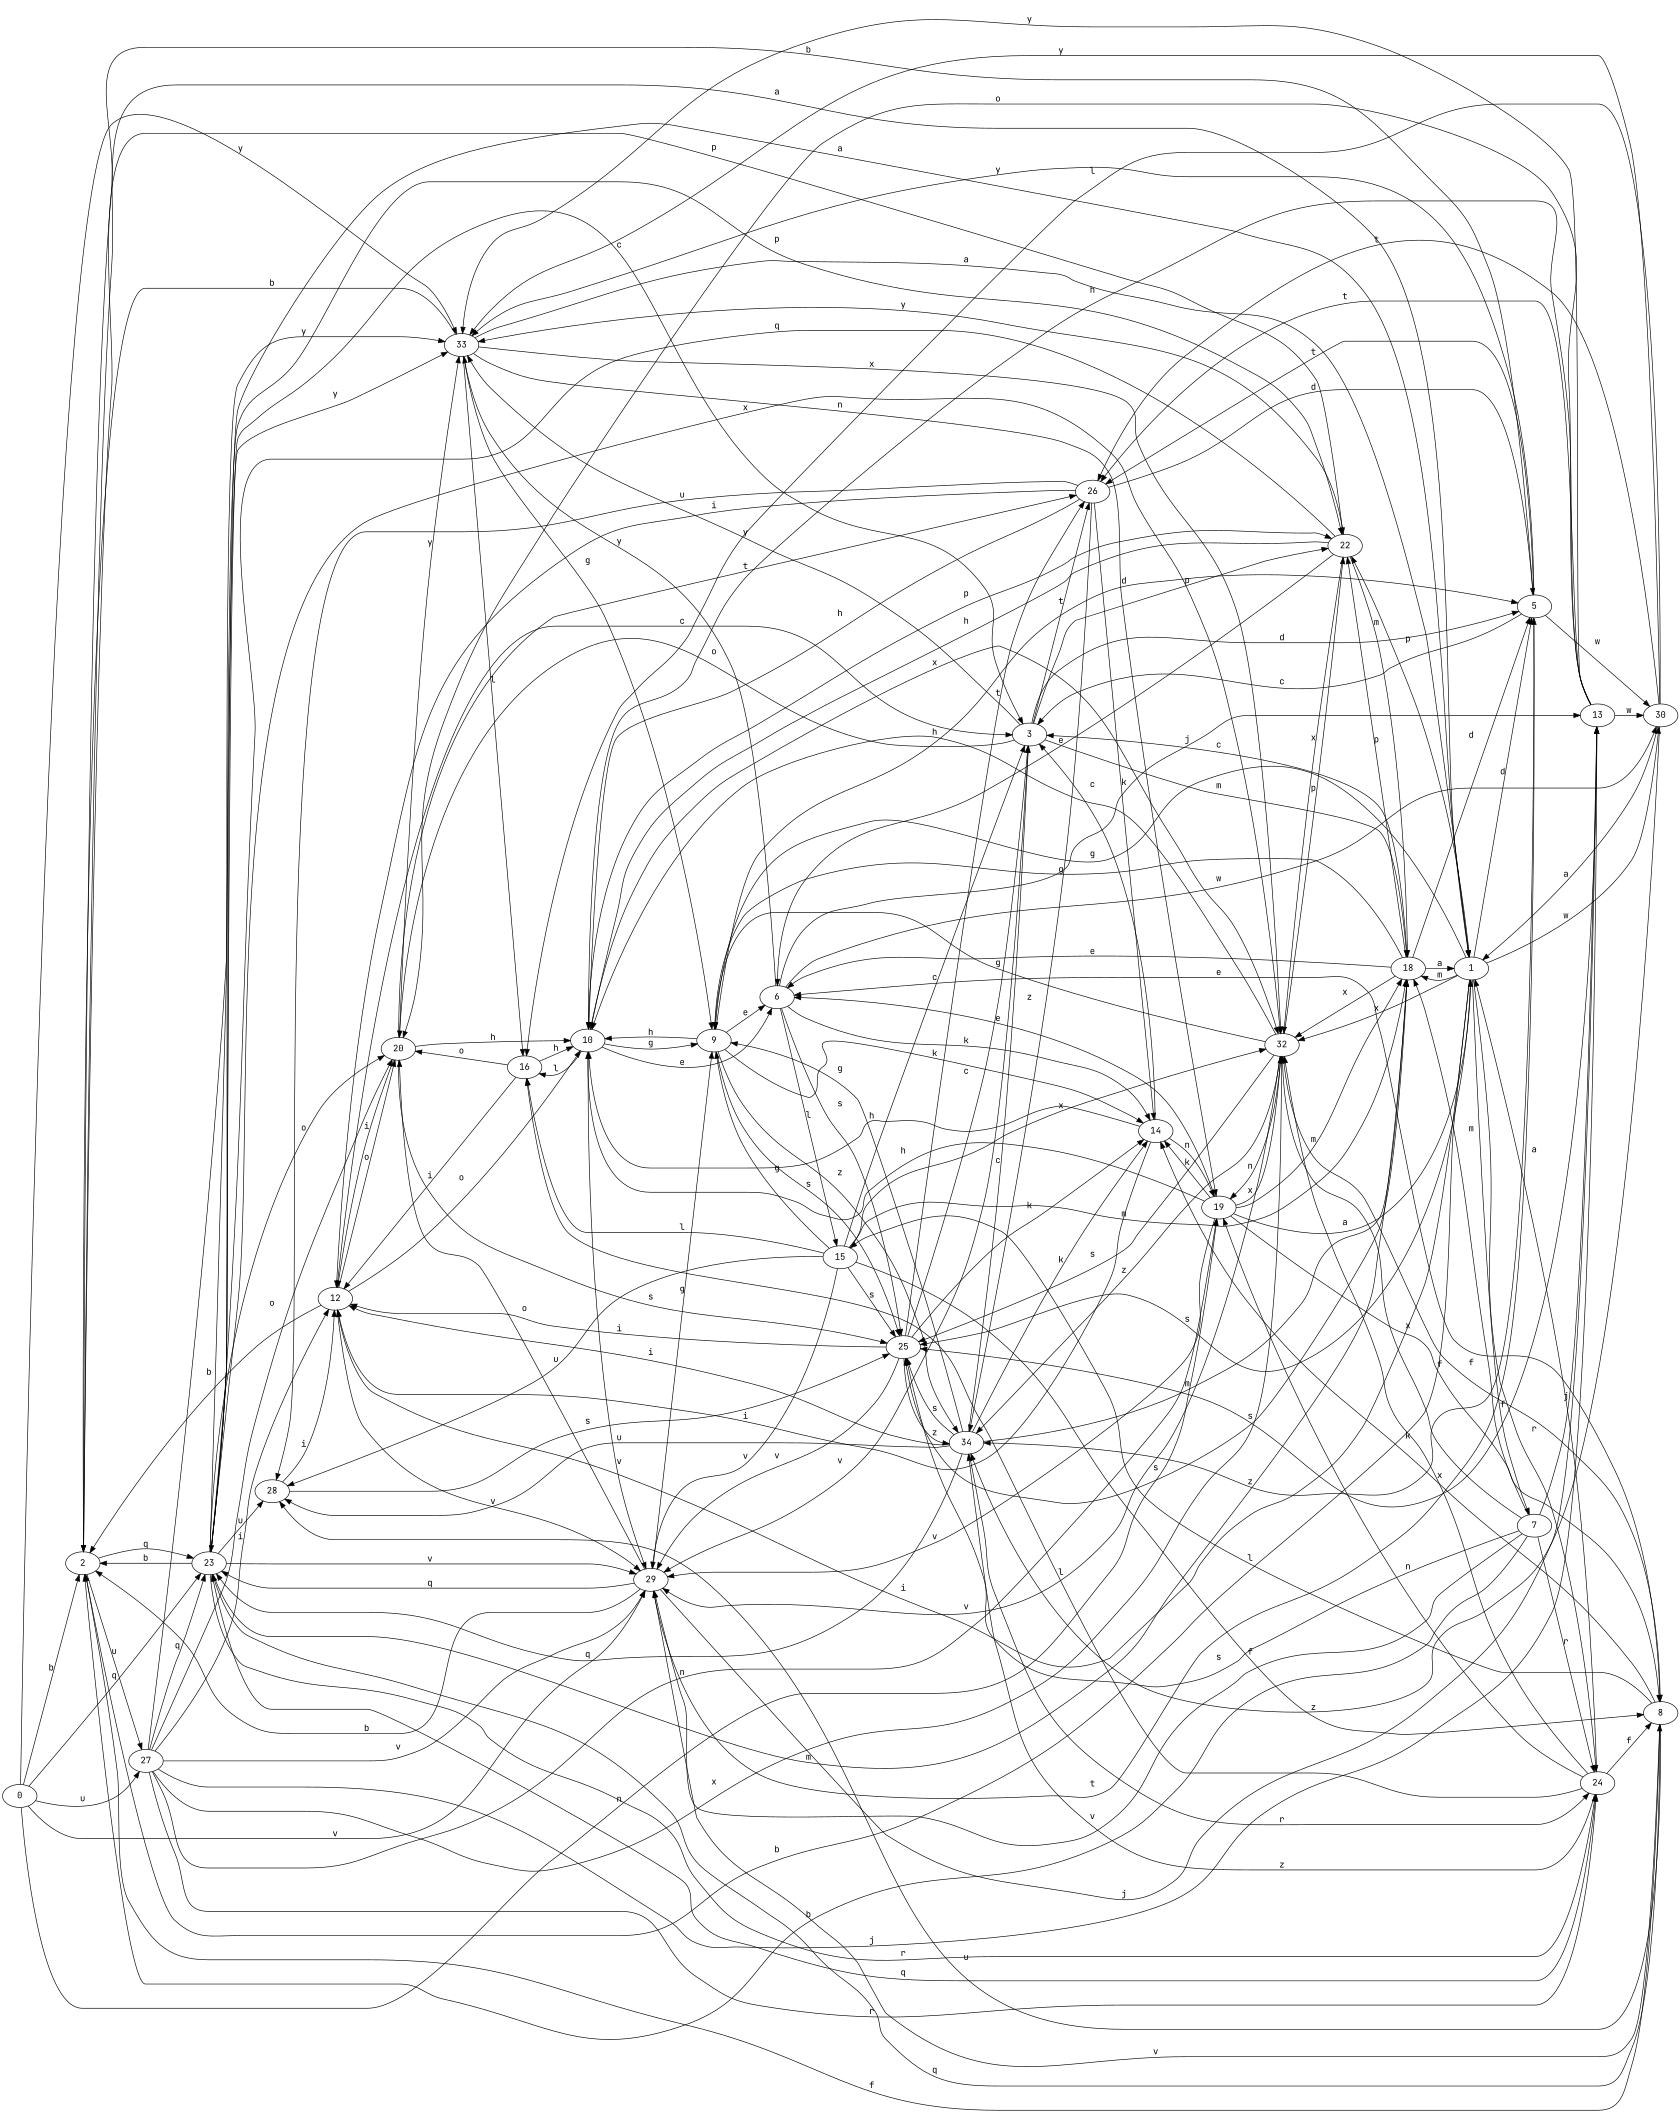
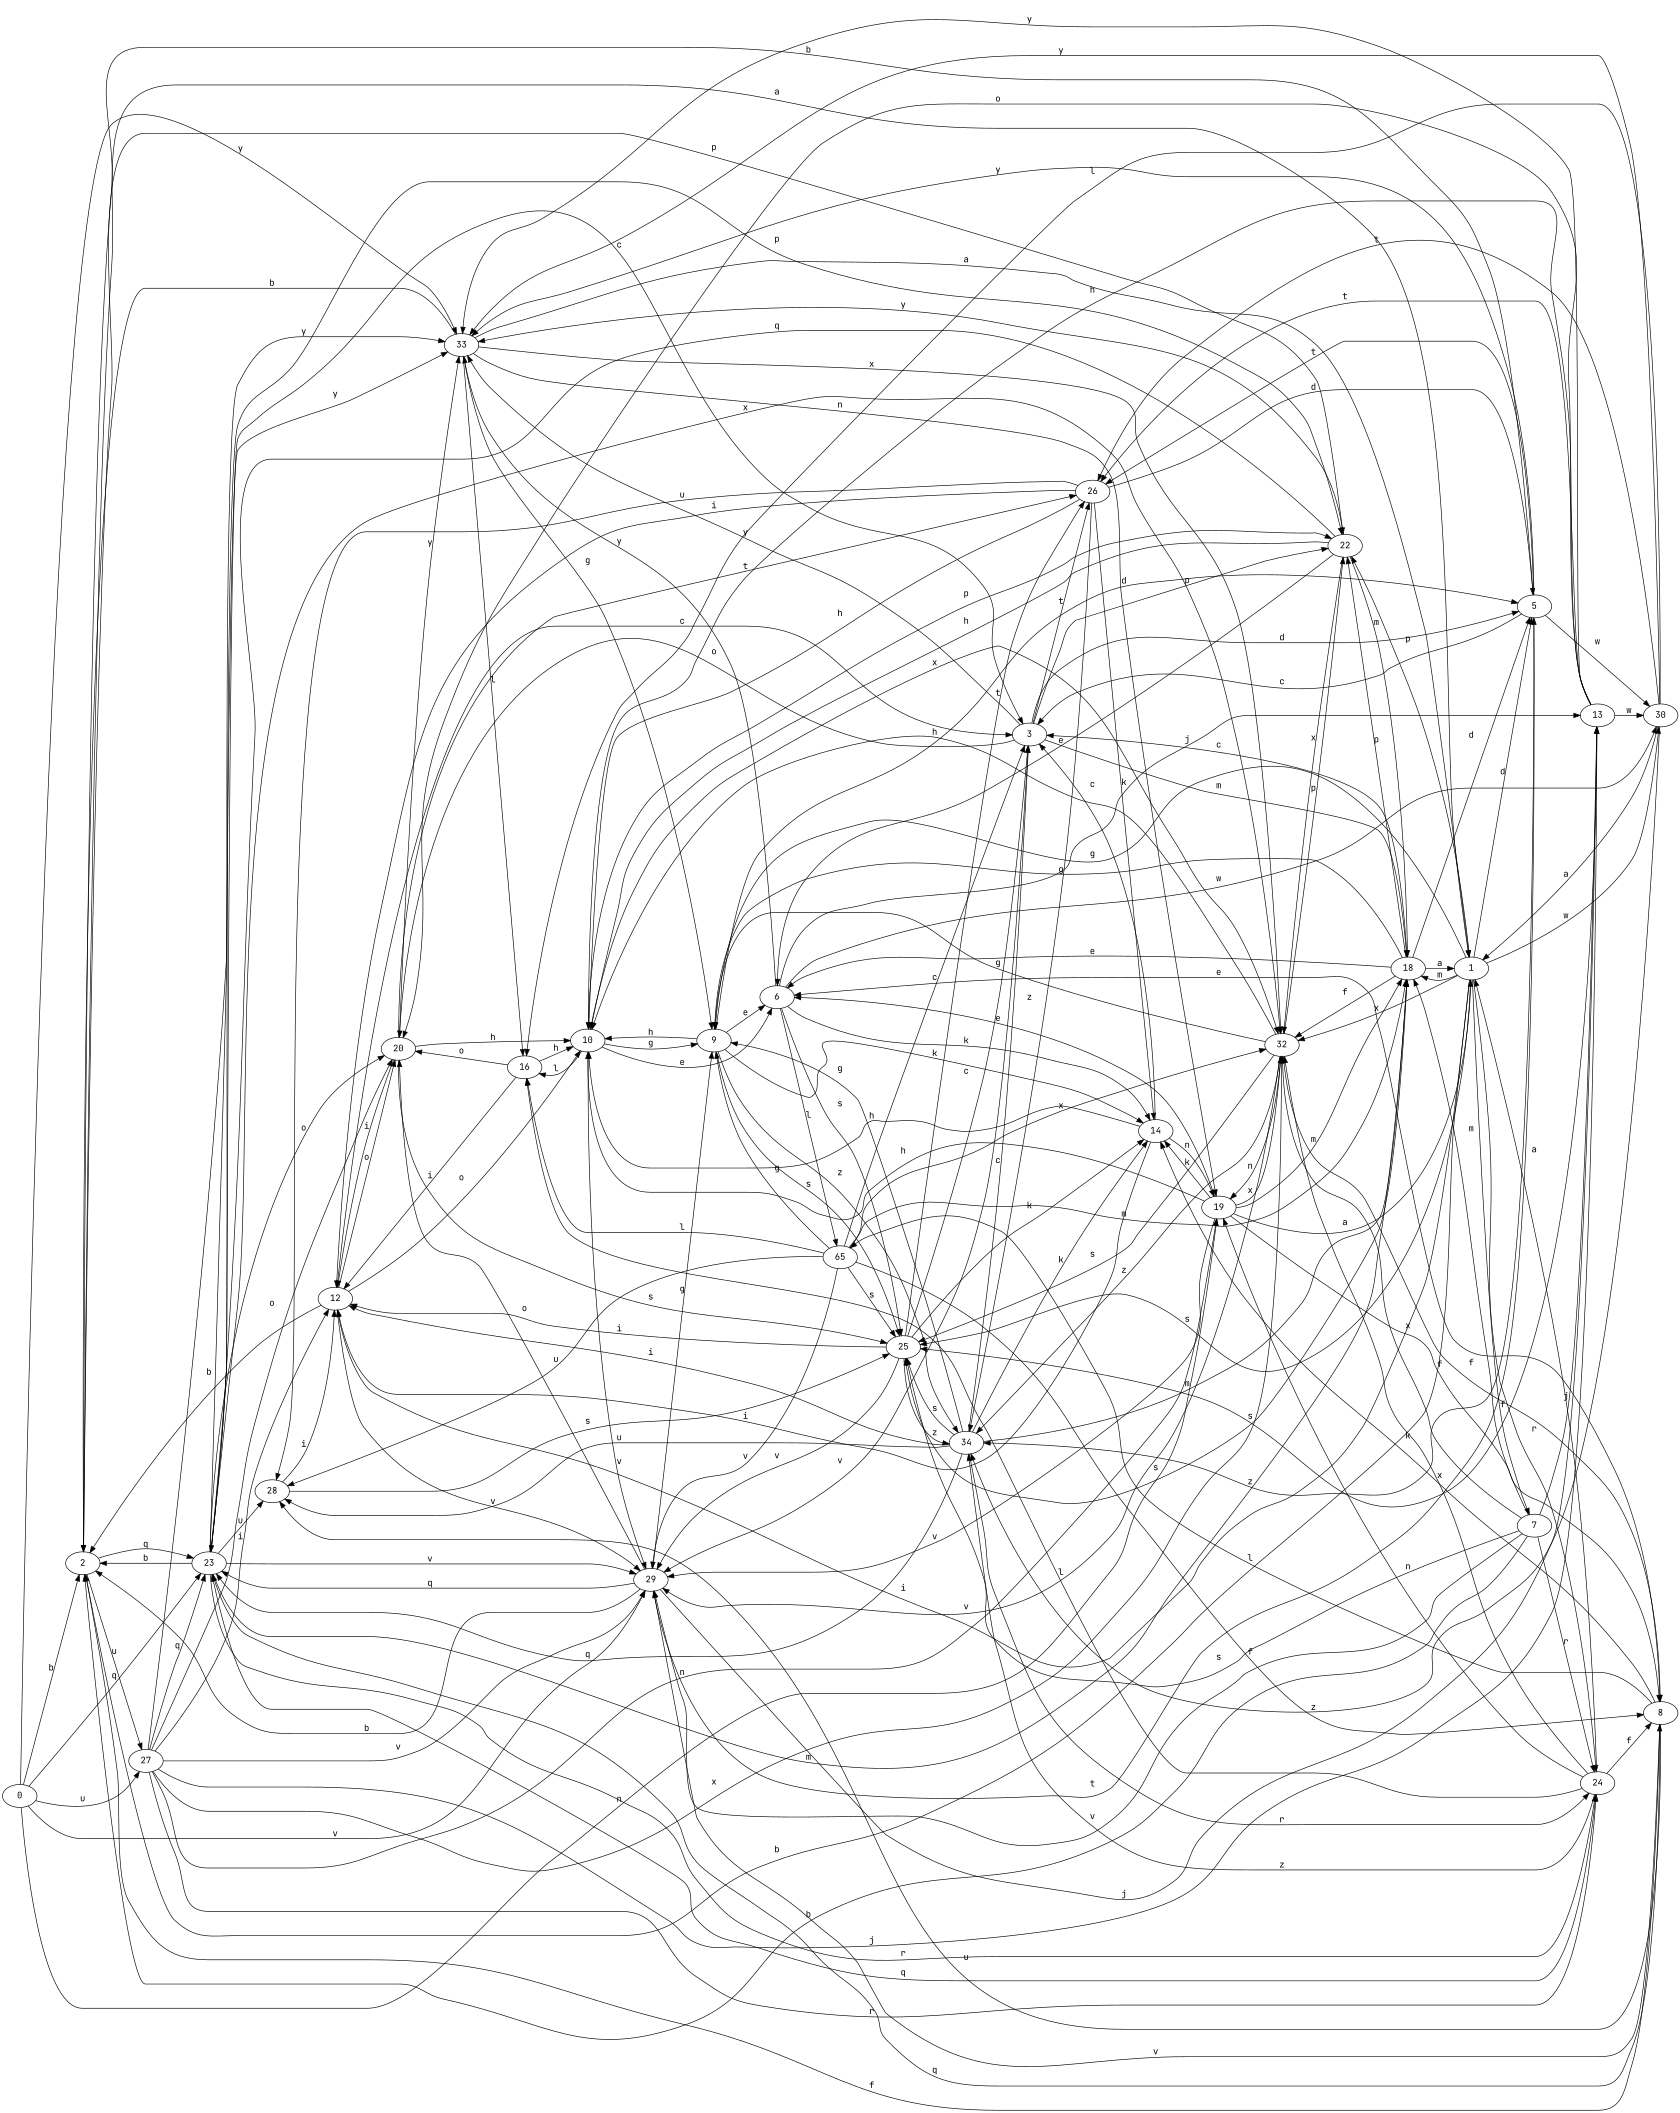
(515, 141) -> none
(1345, 992) -> (1345, 992)
(840, 1257) -> (840, 1257)
